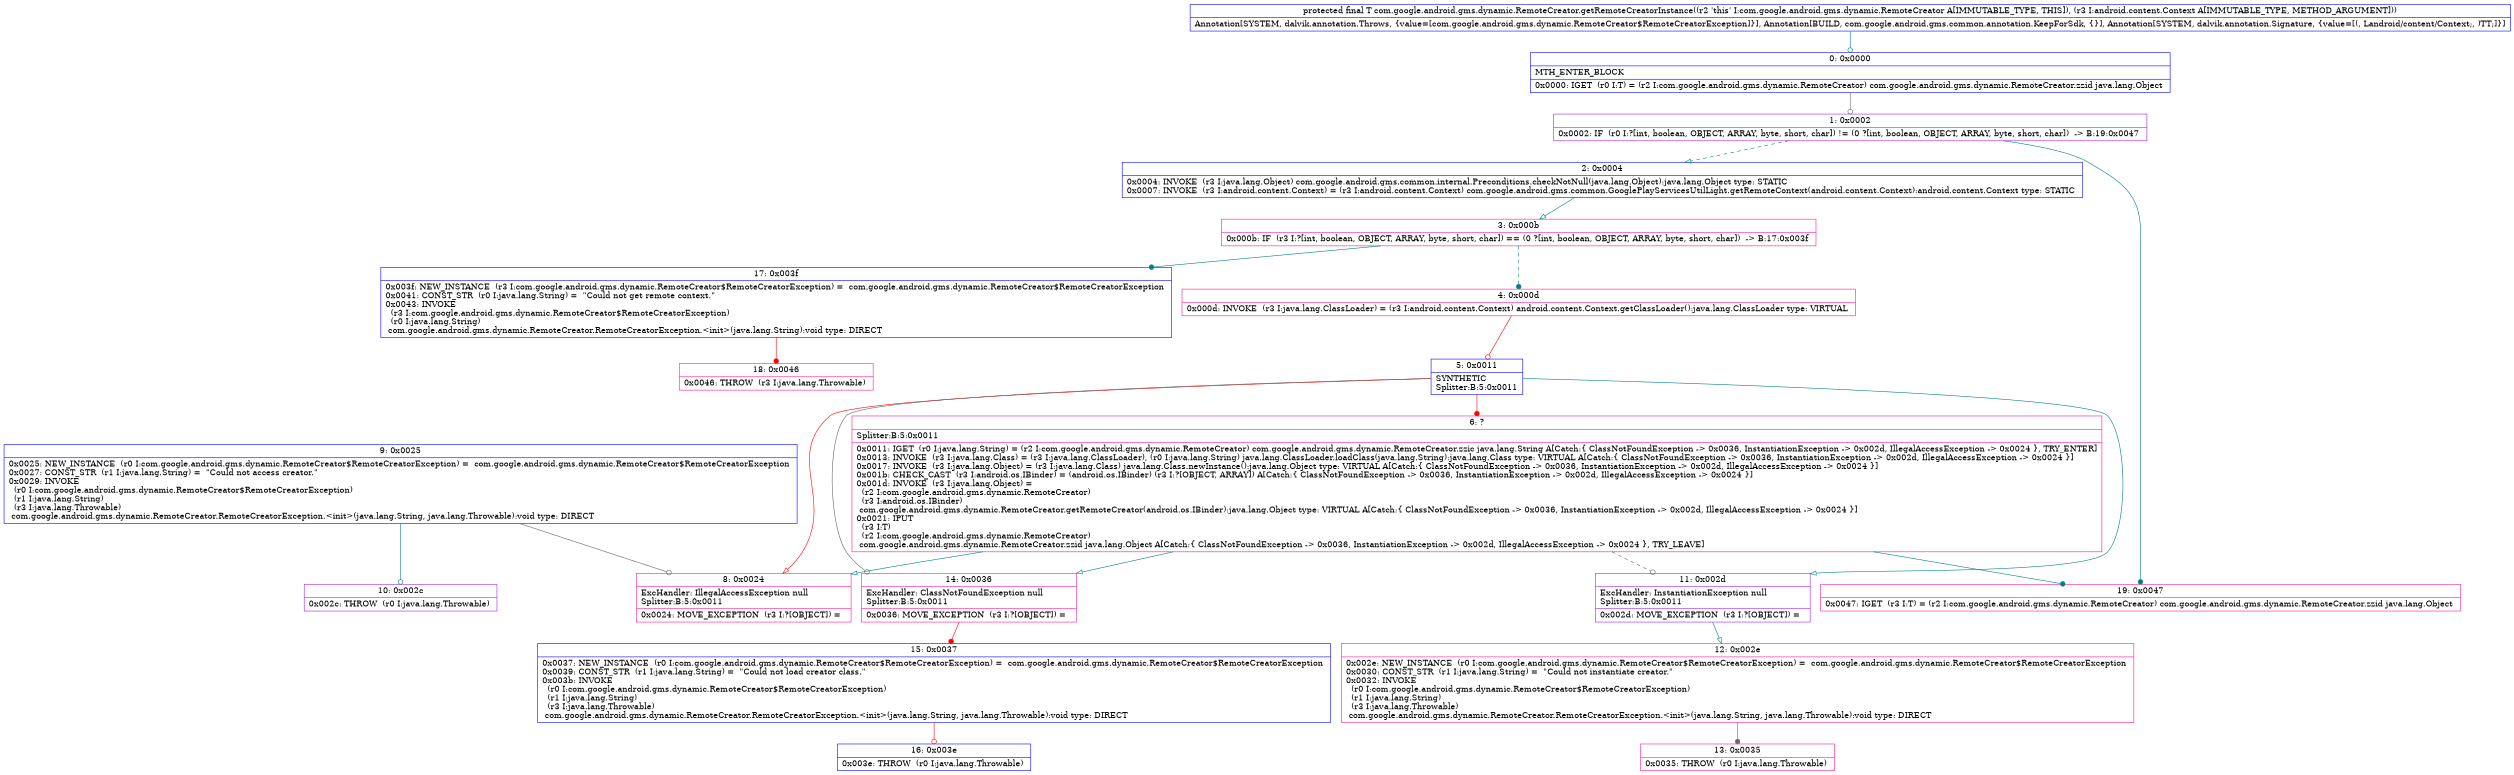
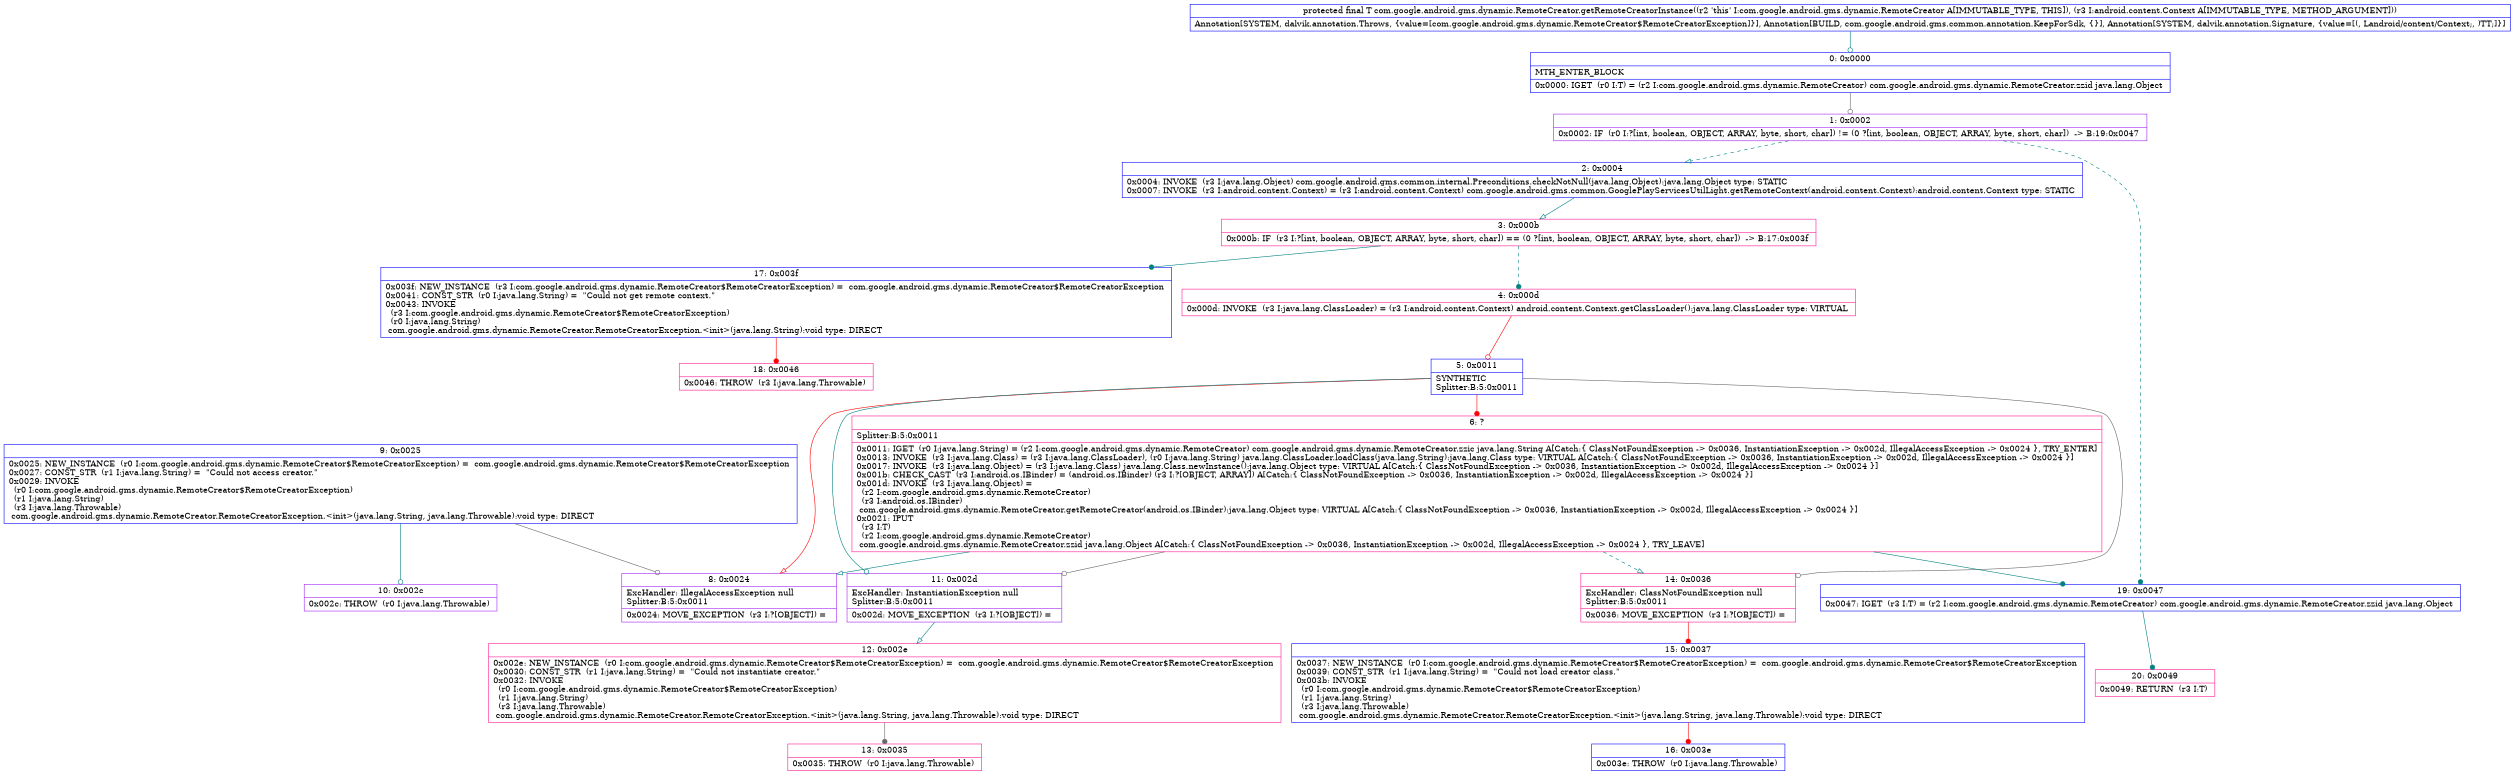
(2141, 315) -> (2141, 315)
(2033, 402) -> (1054, 393)
(1631, 561) -> (1116, 562)
(1128, 562) -> (1621, 561)
(744, 598) -> (729, 598)
(2141, 598) -> (2141, 598)
none -> (2155, 683)
(934, 731) -> (1688, 731)
